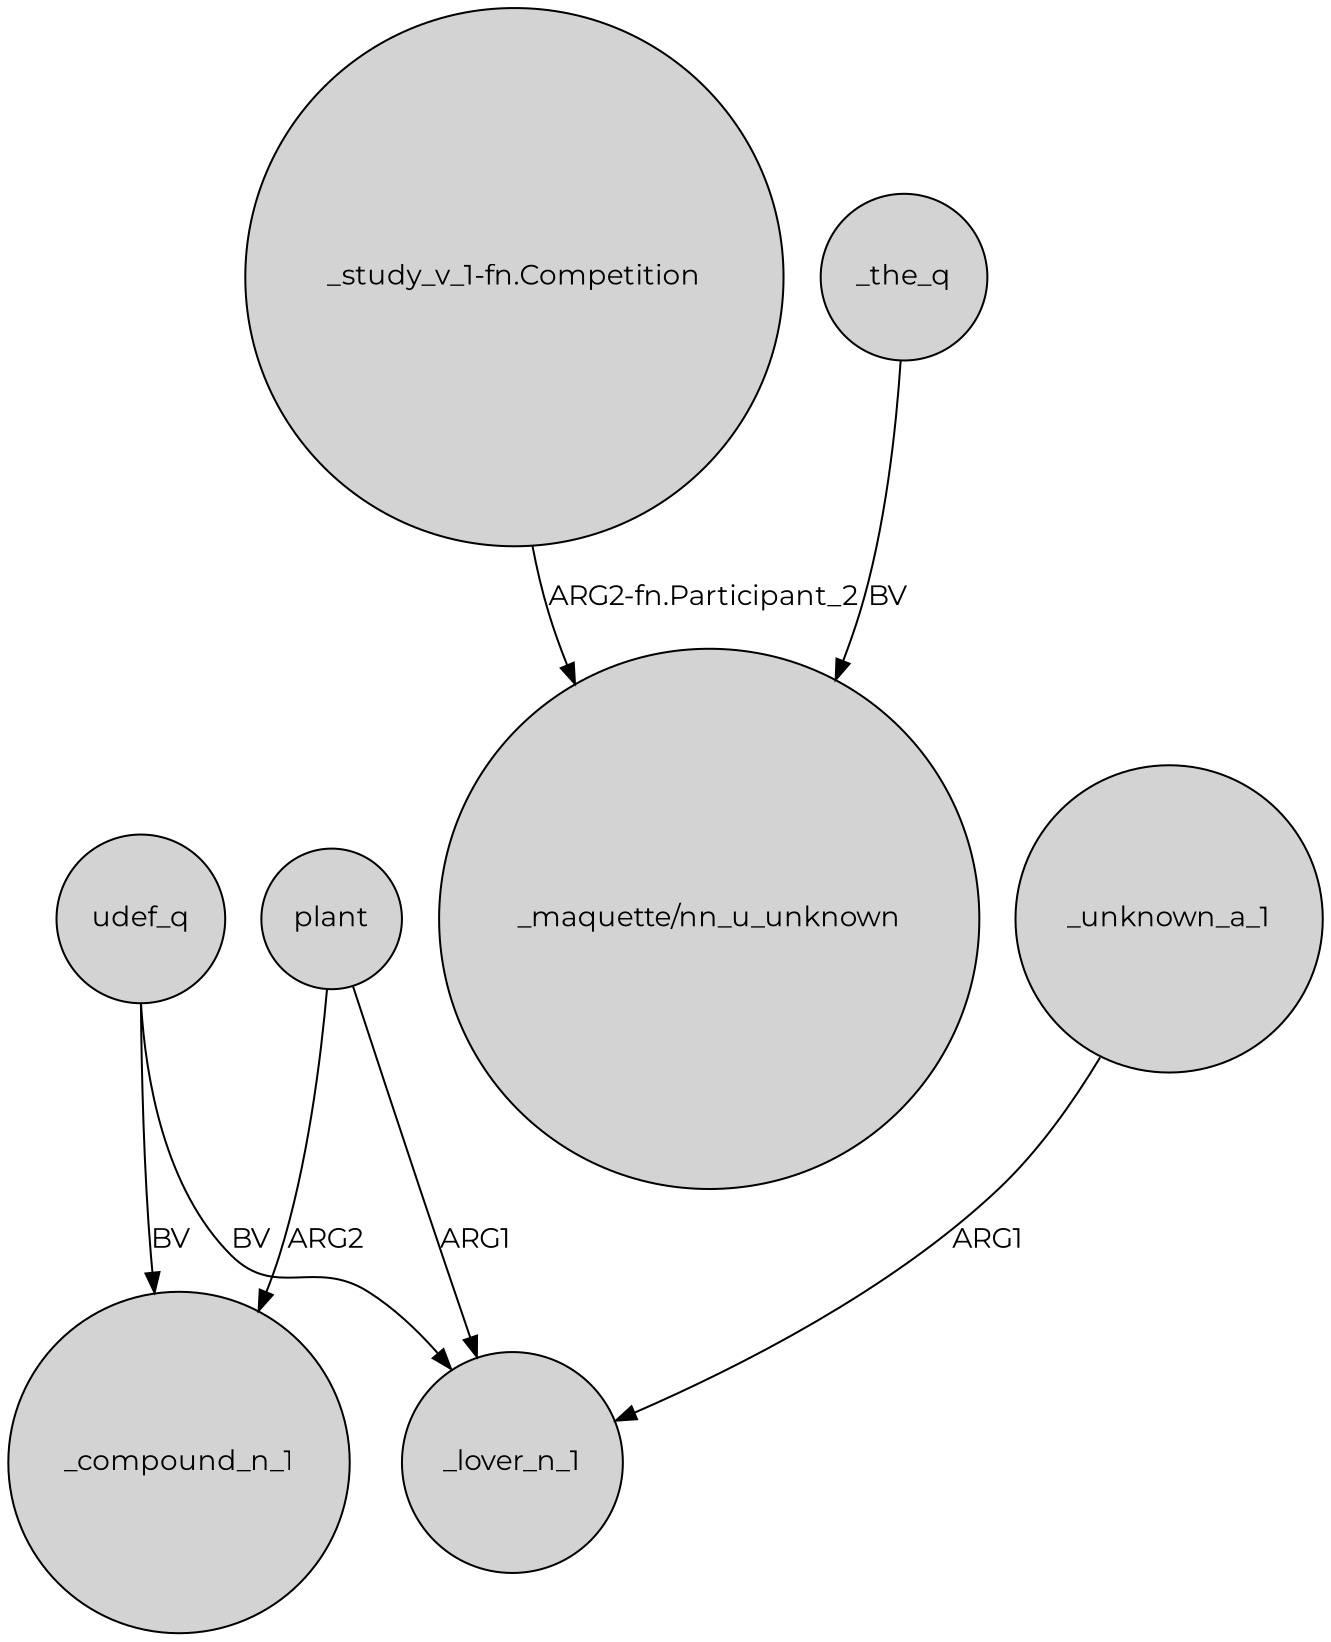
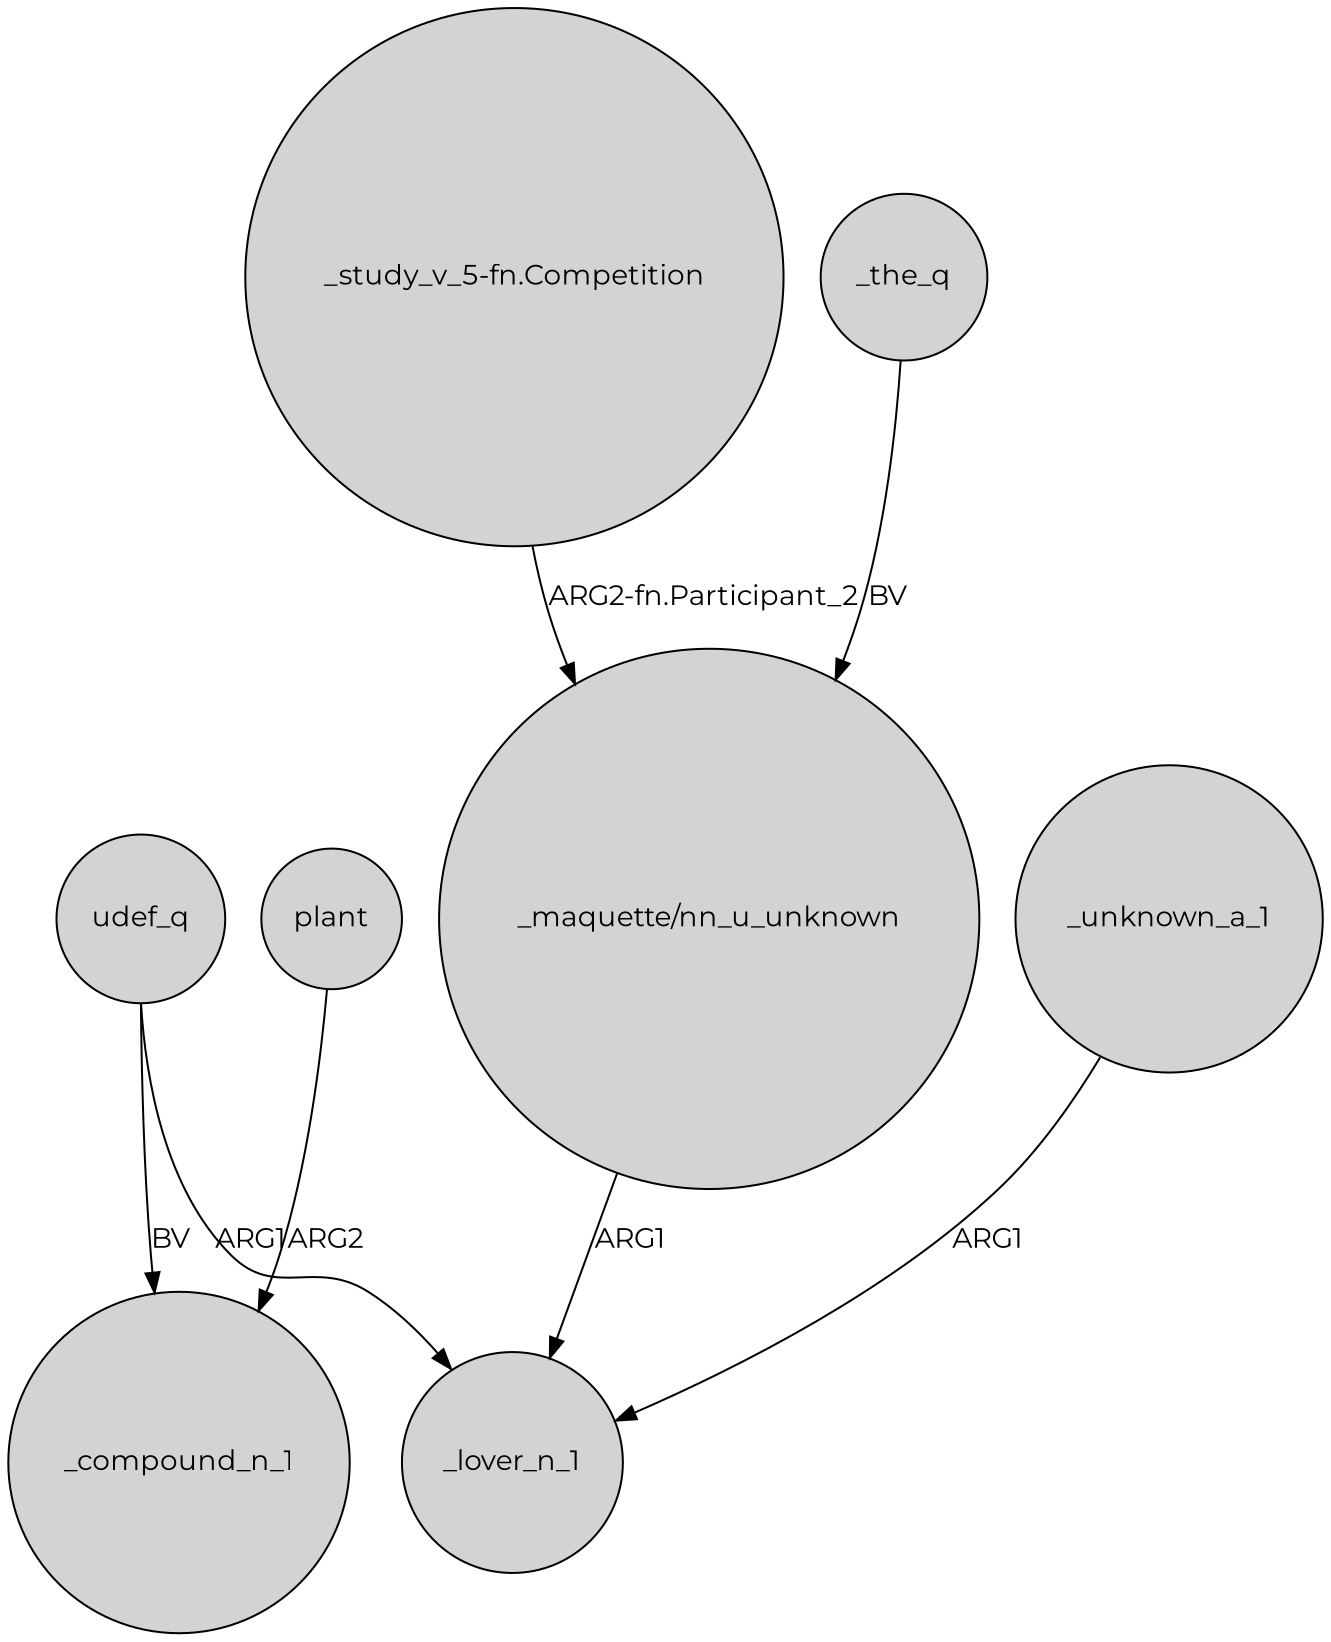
(514, 277) -> (514, 277)
(411, 1162) -> (587, 1256)
(251, 1240) -> (251, 1240)
